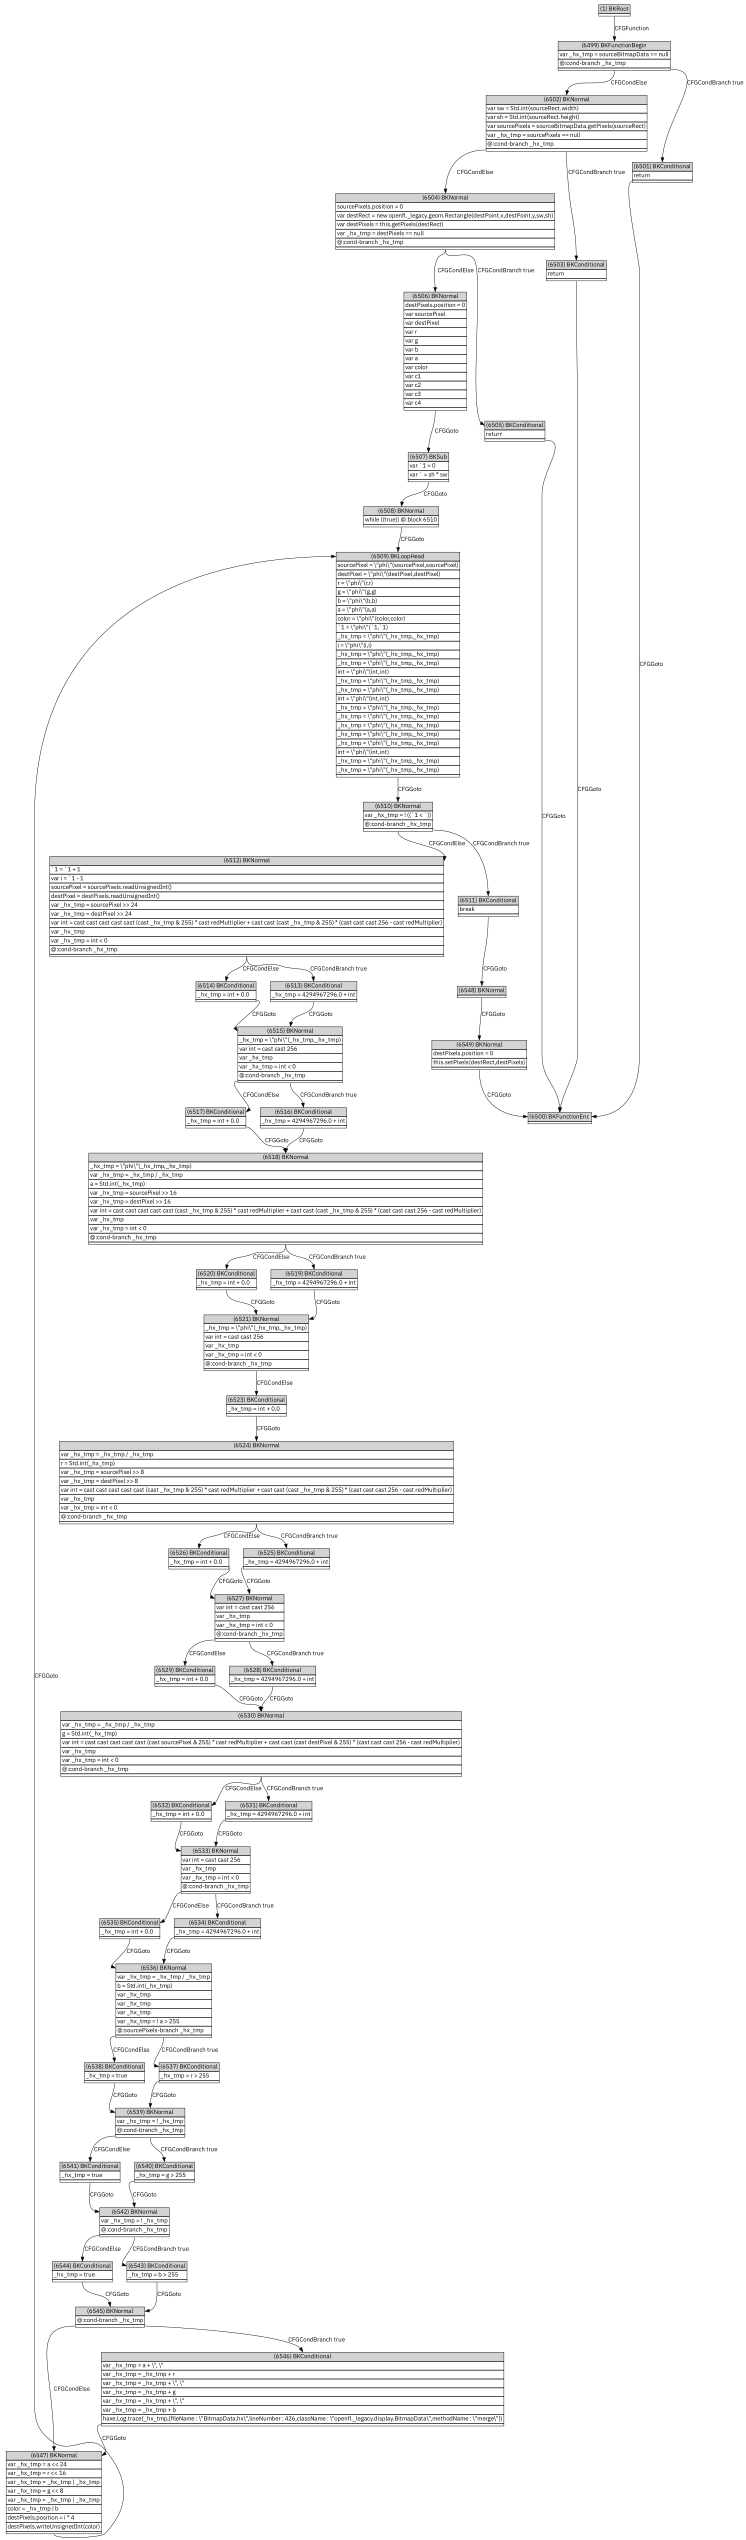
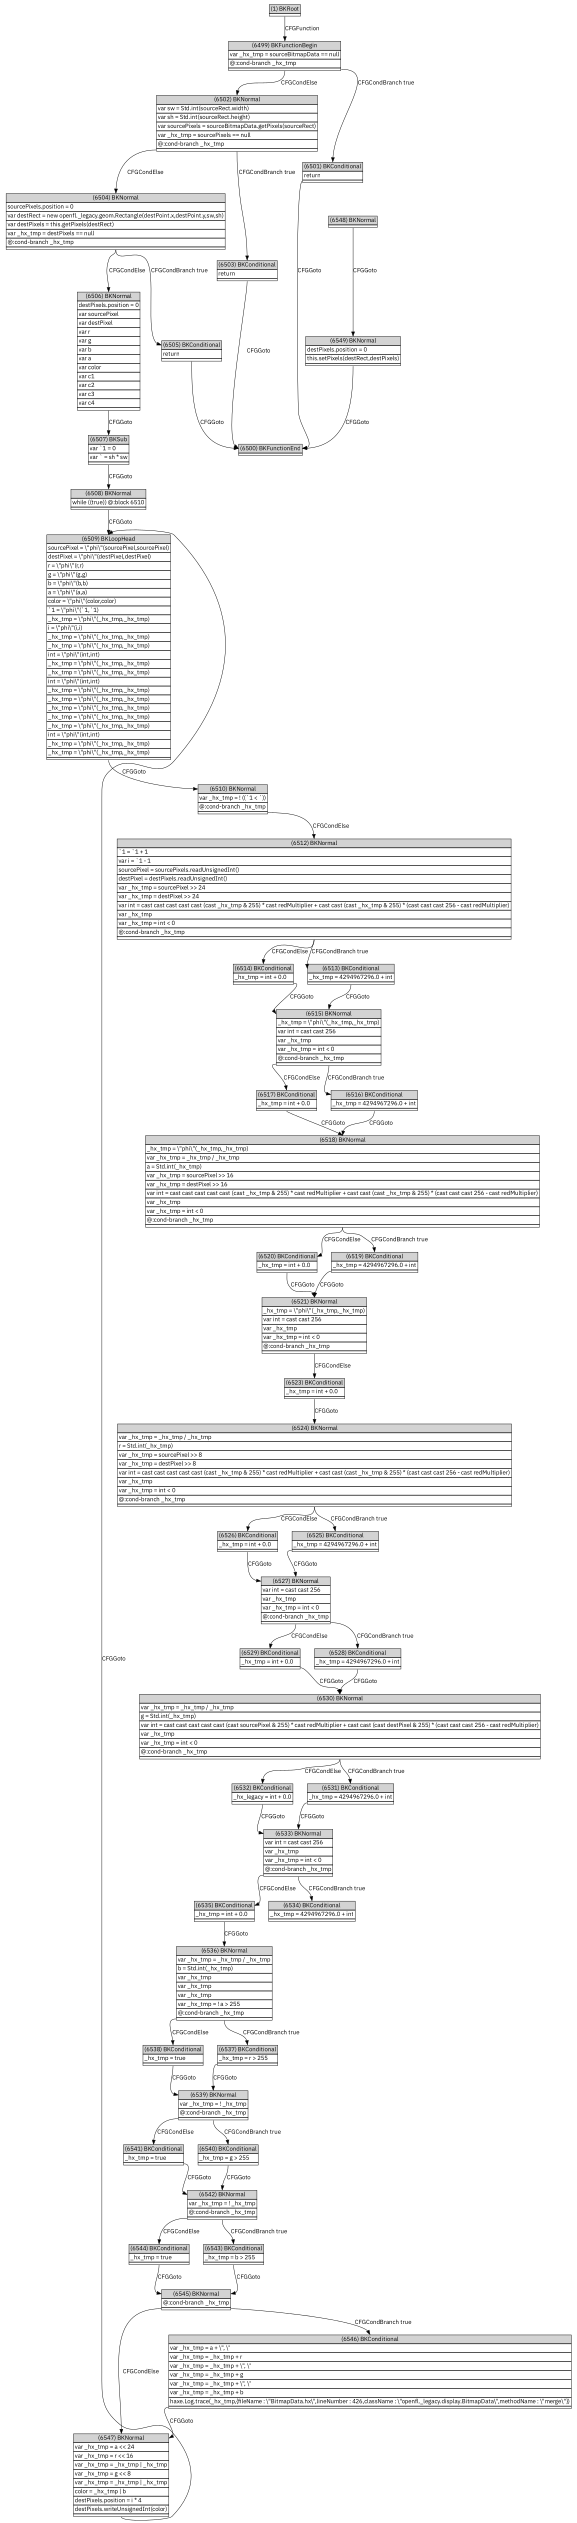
(488, 906) -> none
(179, 1814) -> (262, 1797)
(167, 1947) -> none
(161, 2030) -> (211, 2013)
